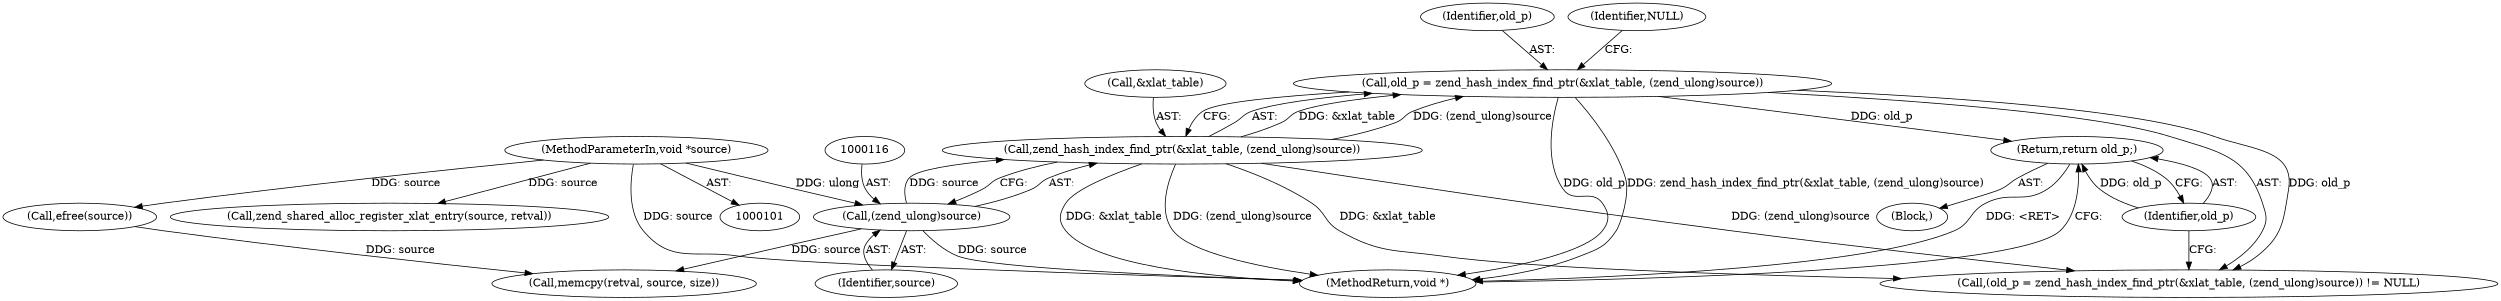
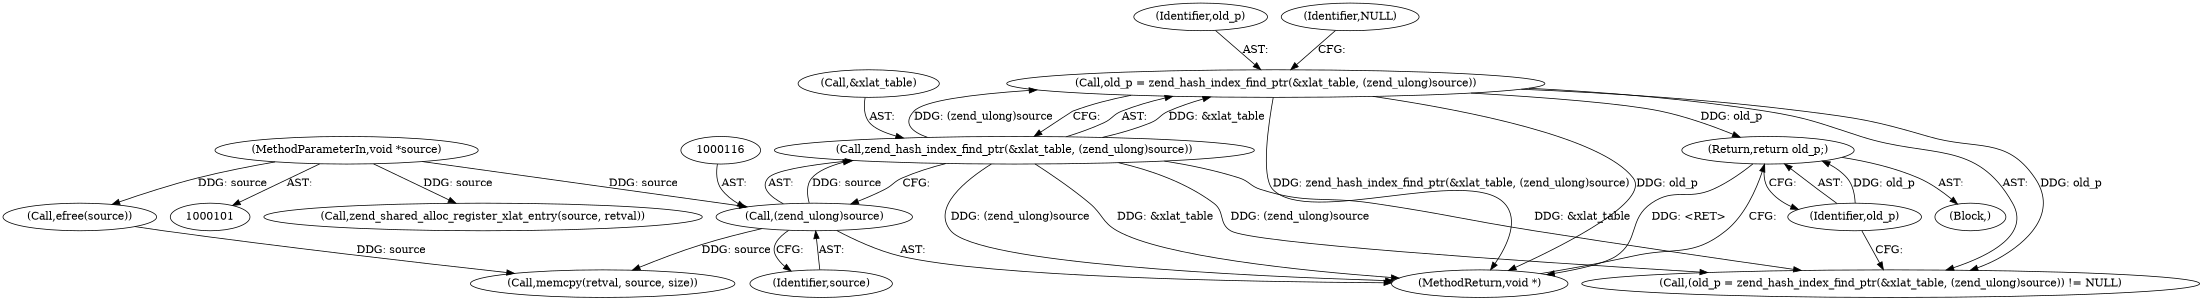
(828, 184) -> (644, 184)
(915, 250) -> (792, 250)
(993, 250) -> (915, 250)
(930, 267) -> none
